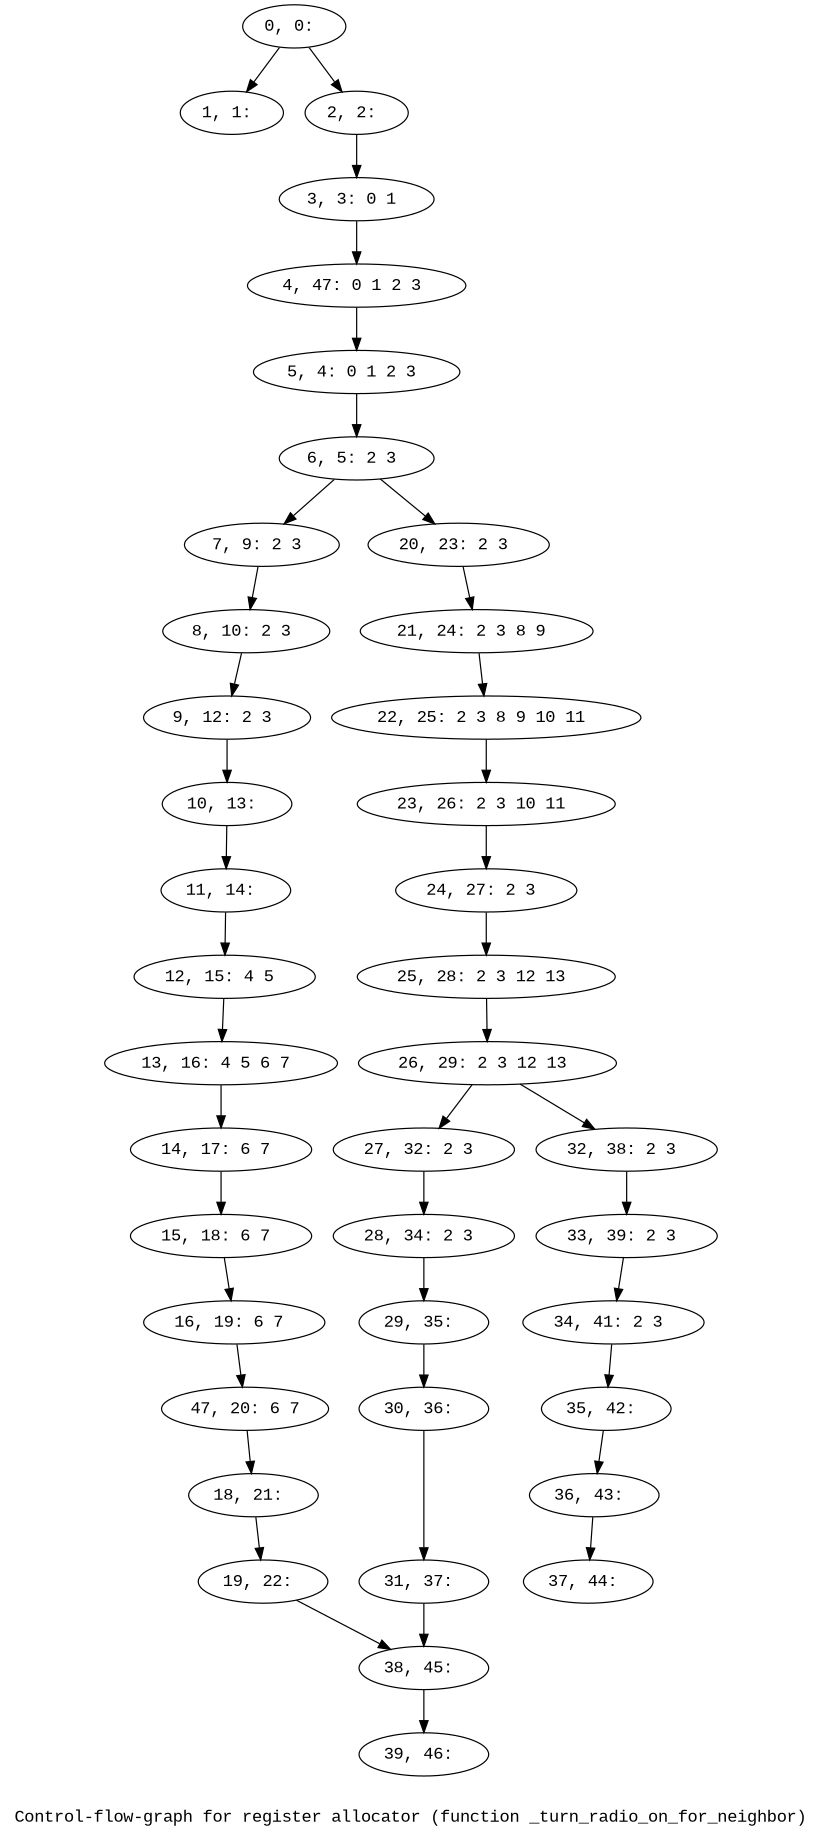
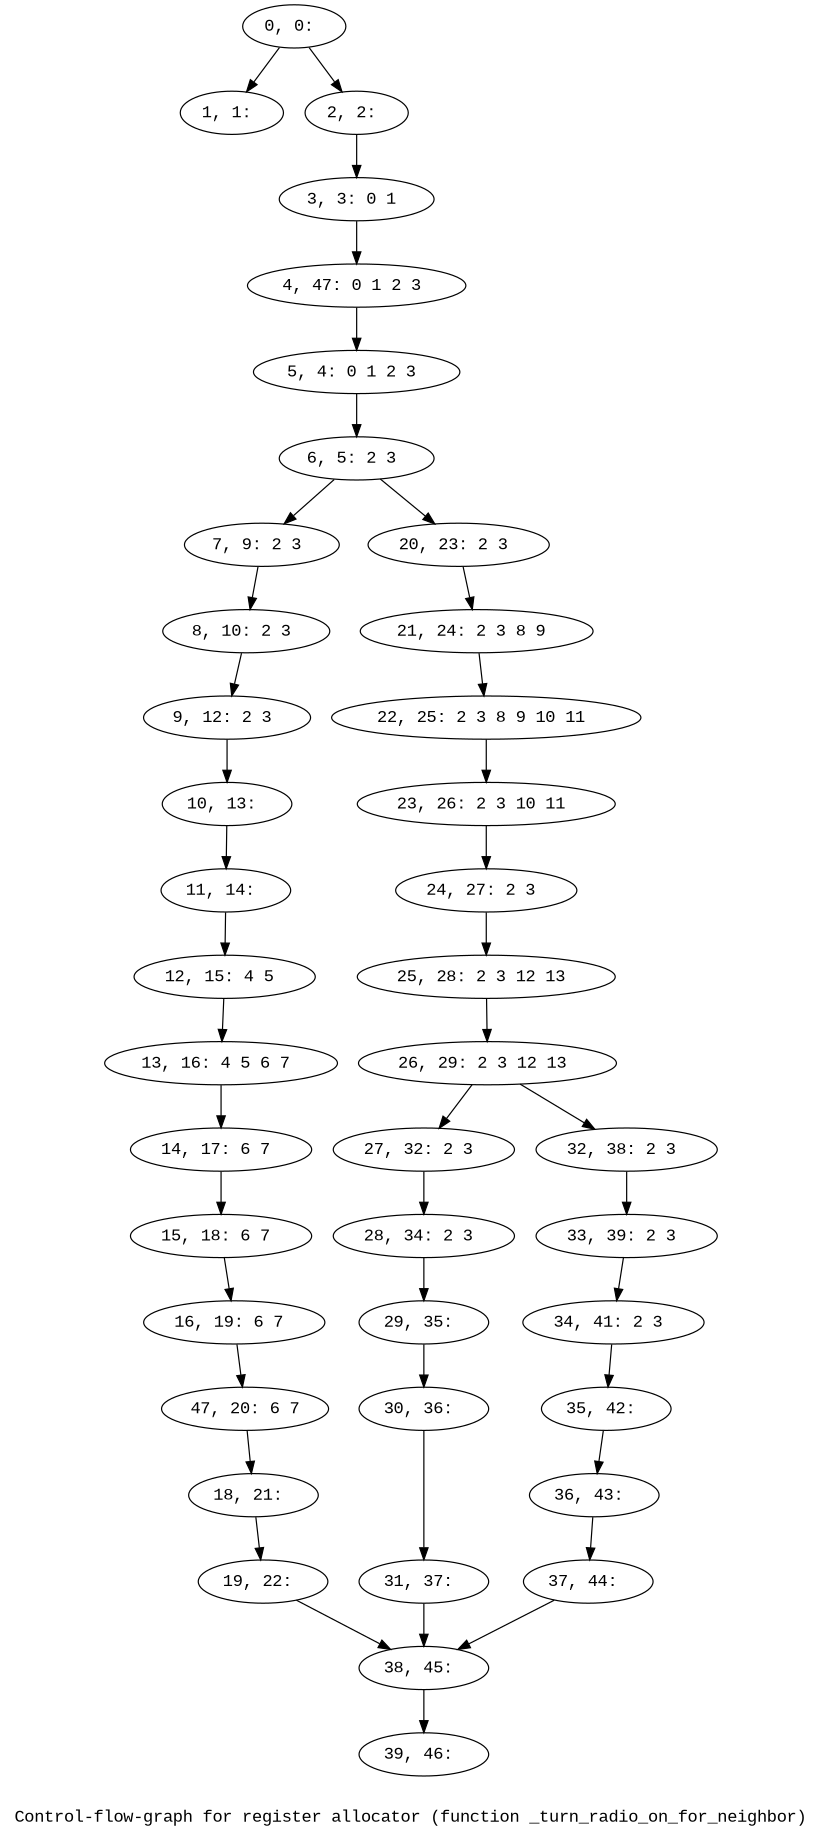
none -> (511, 1622)
